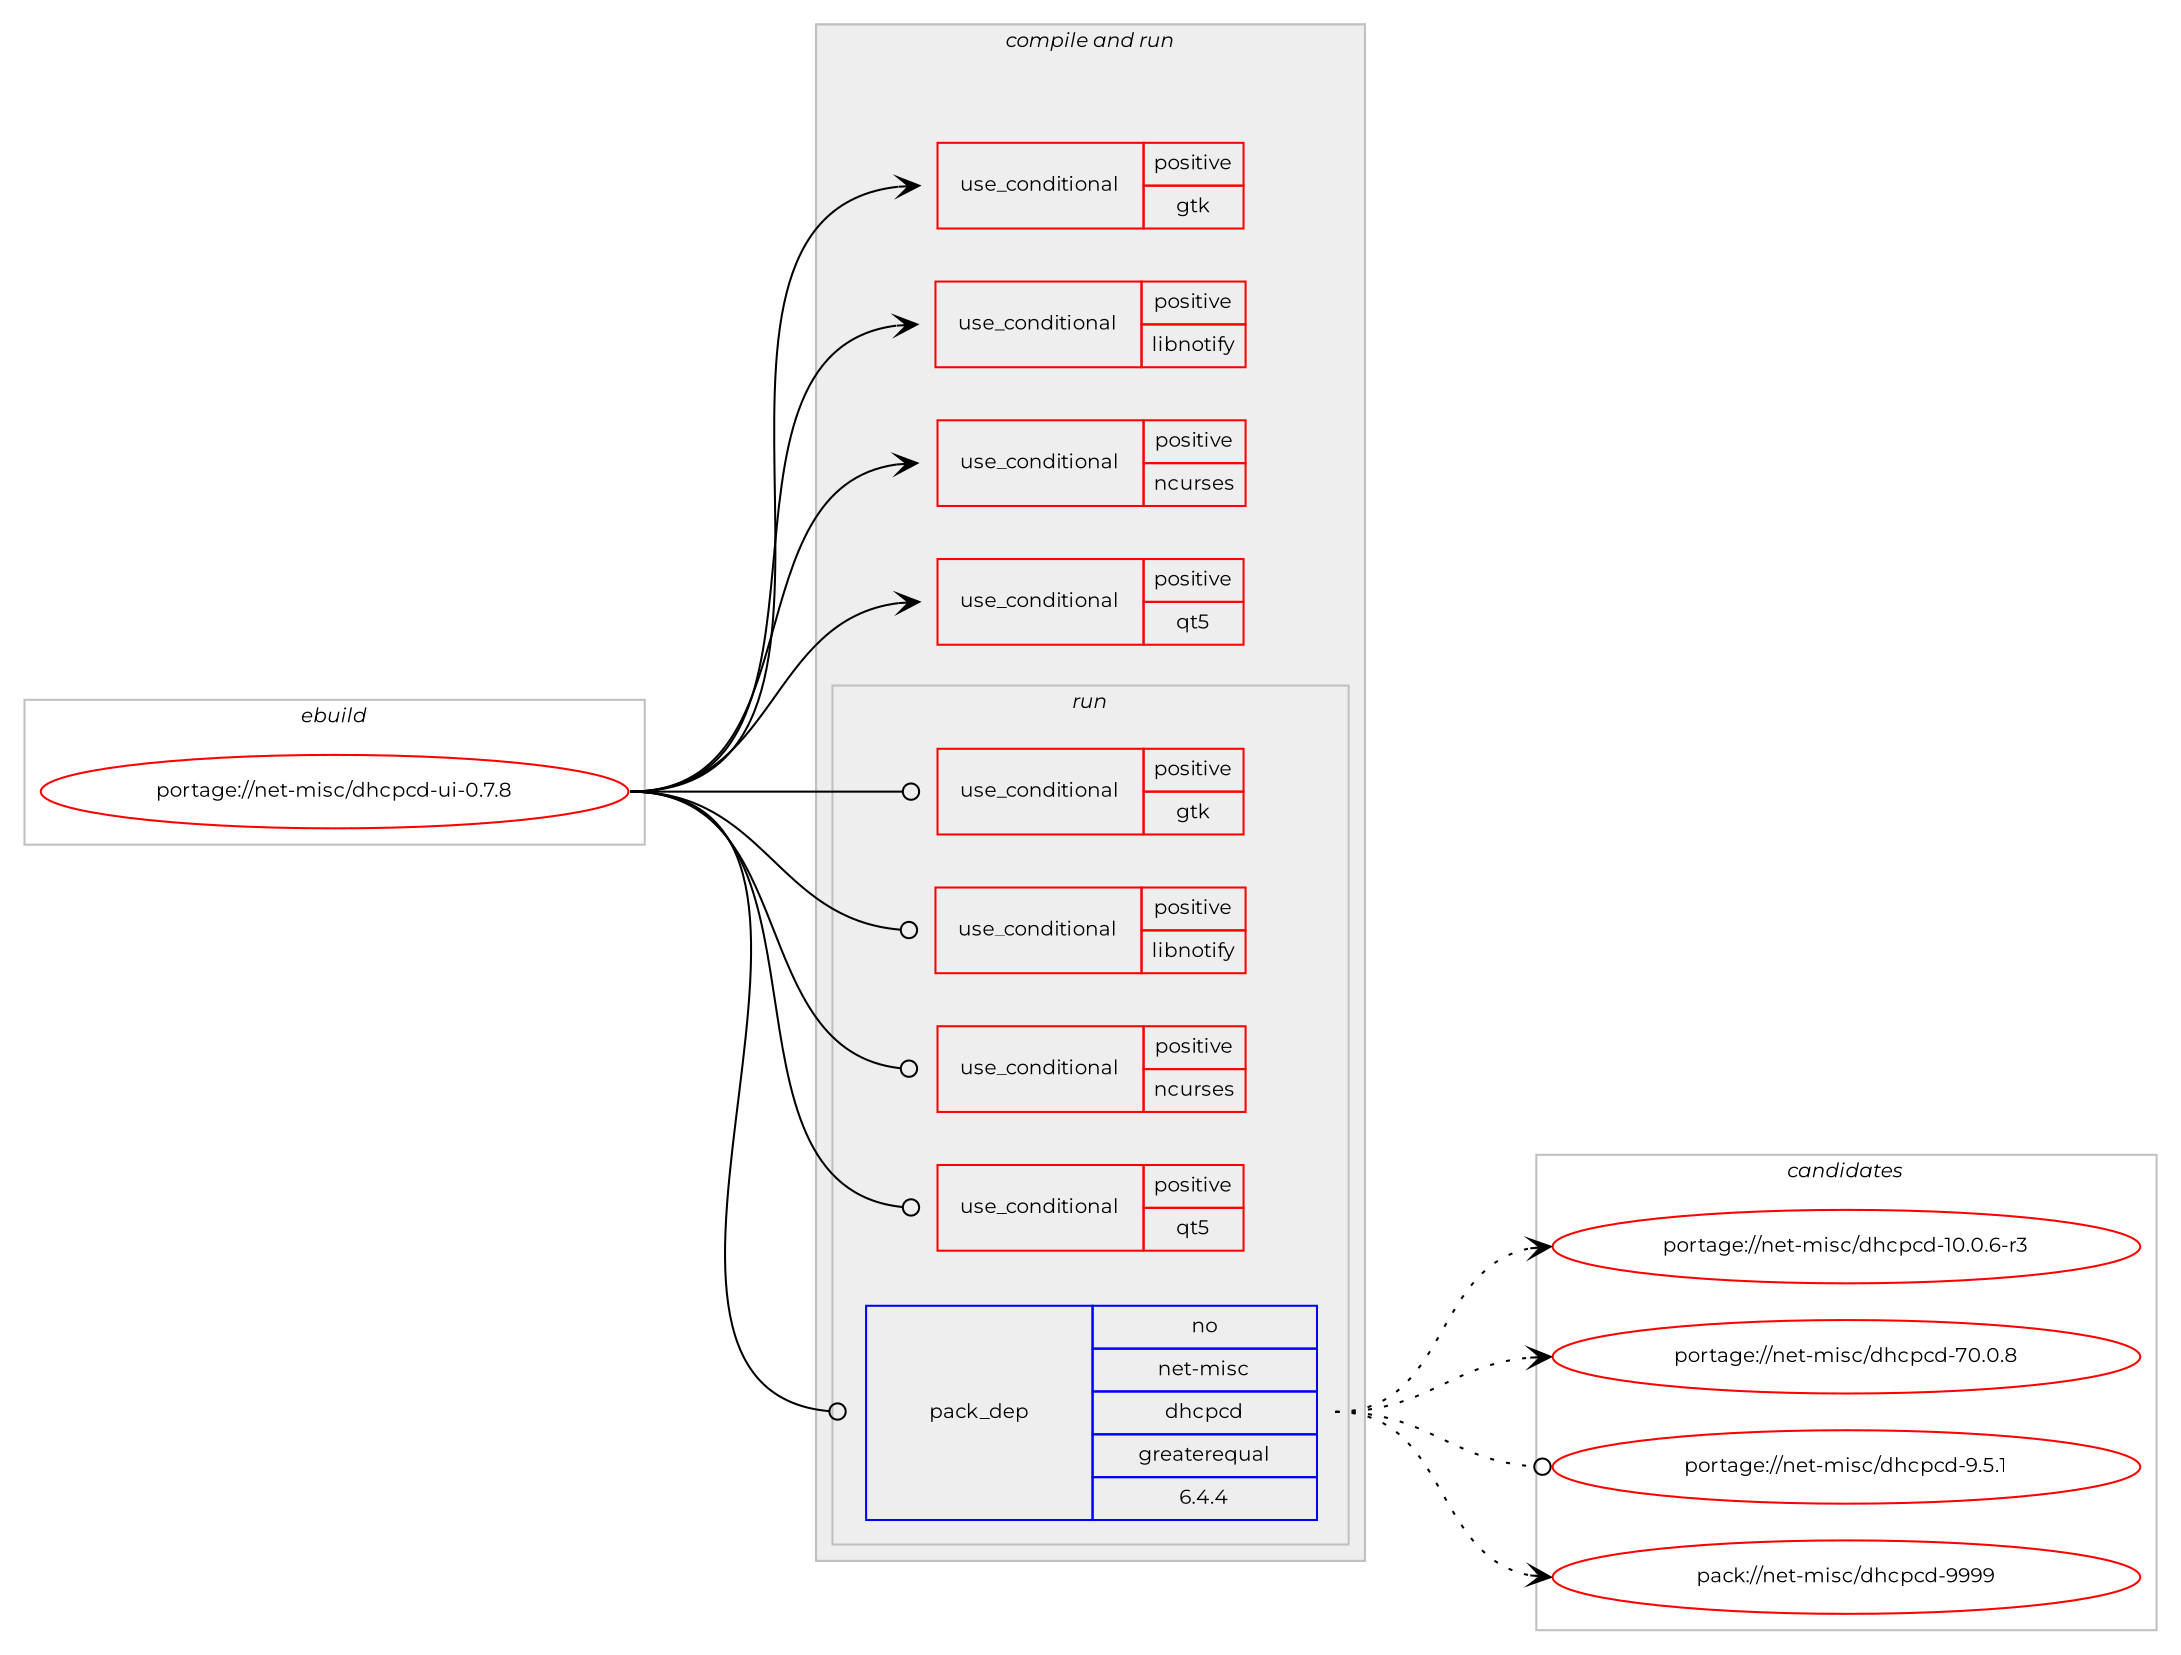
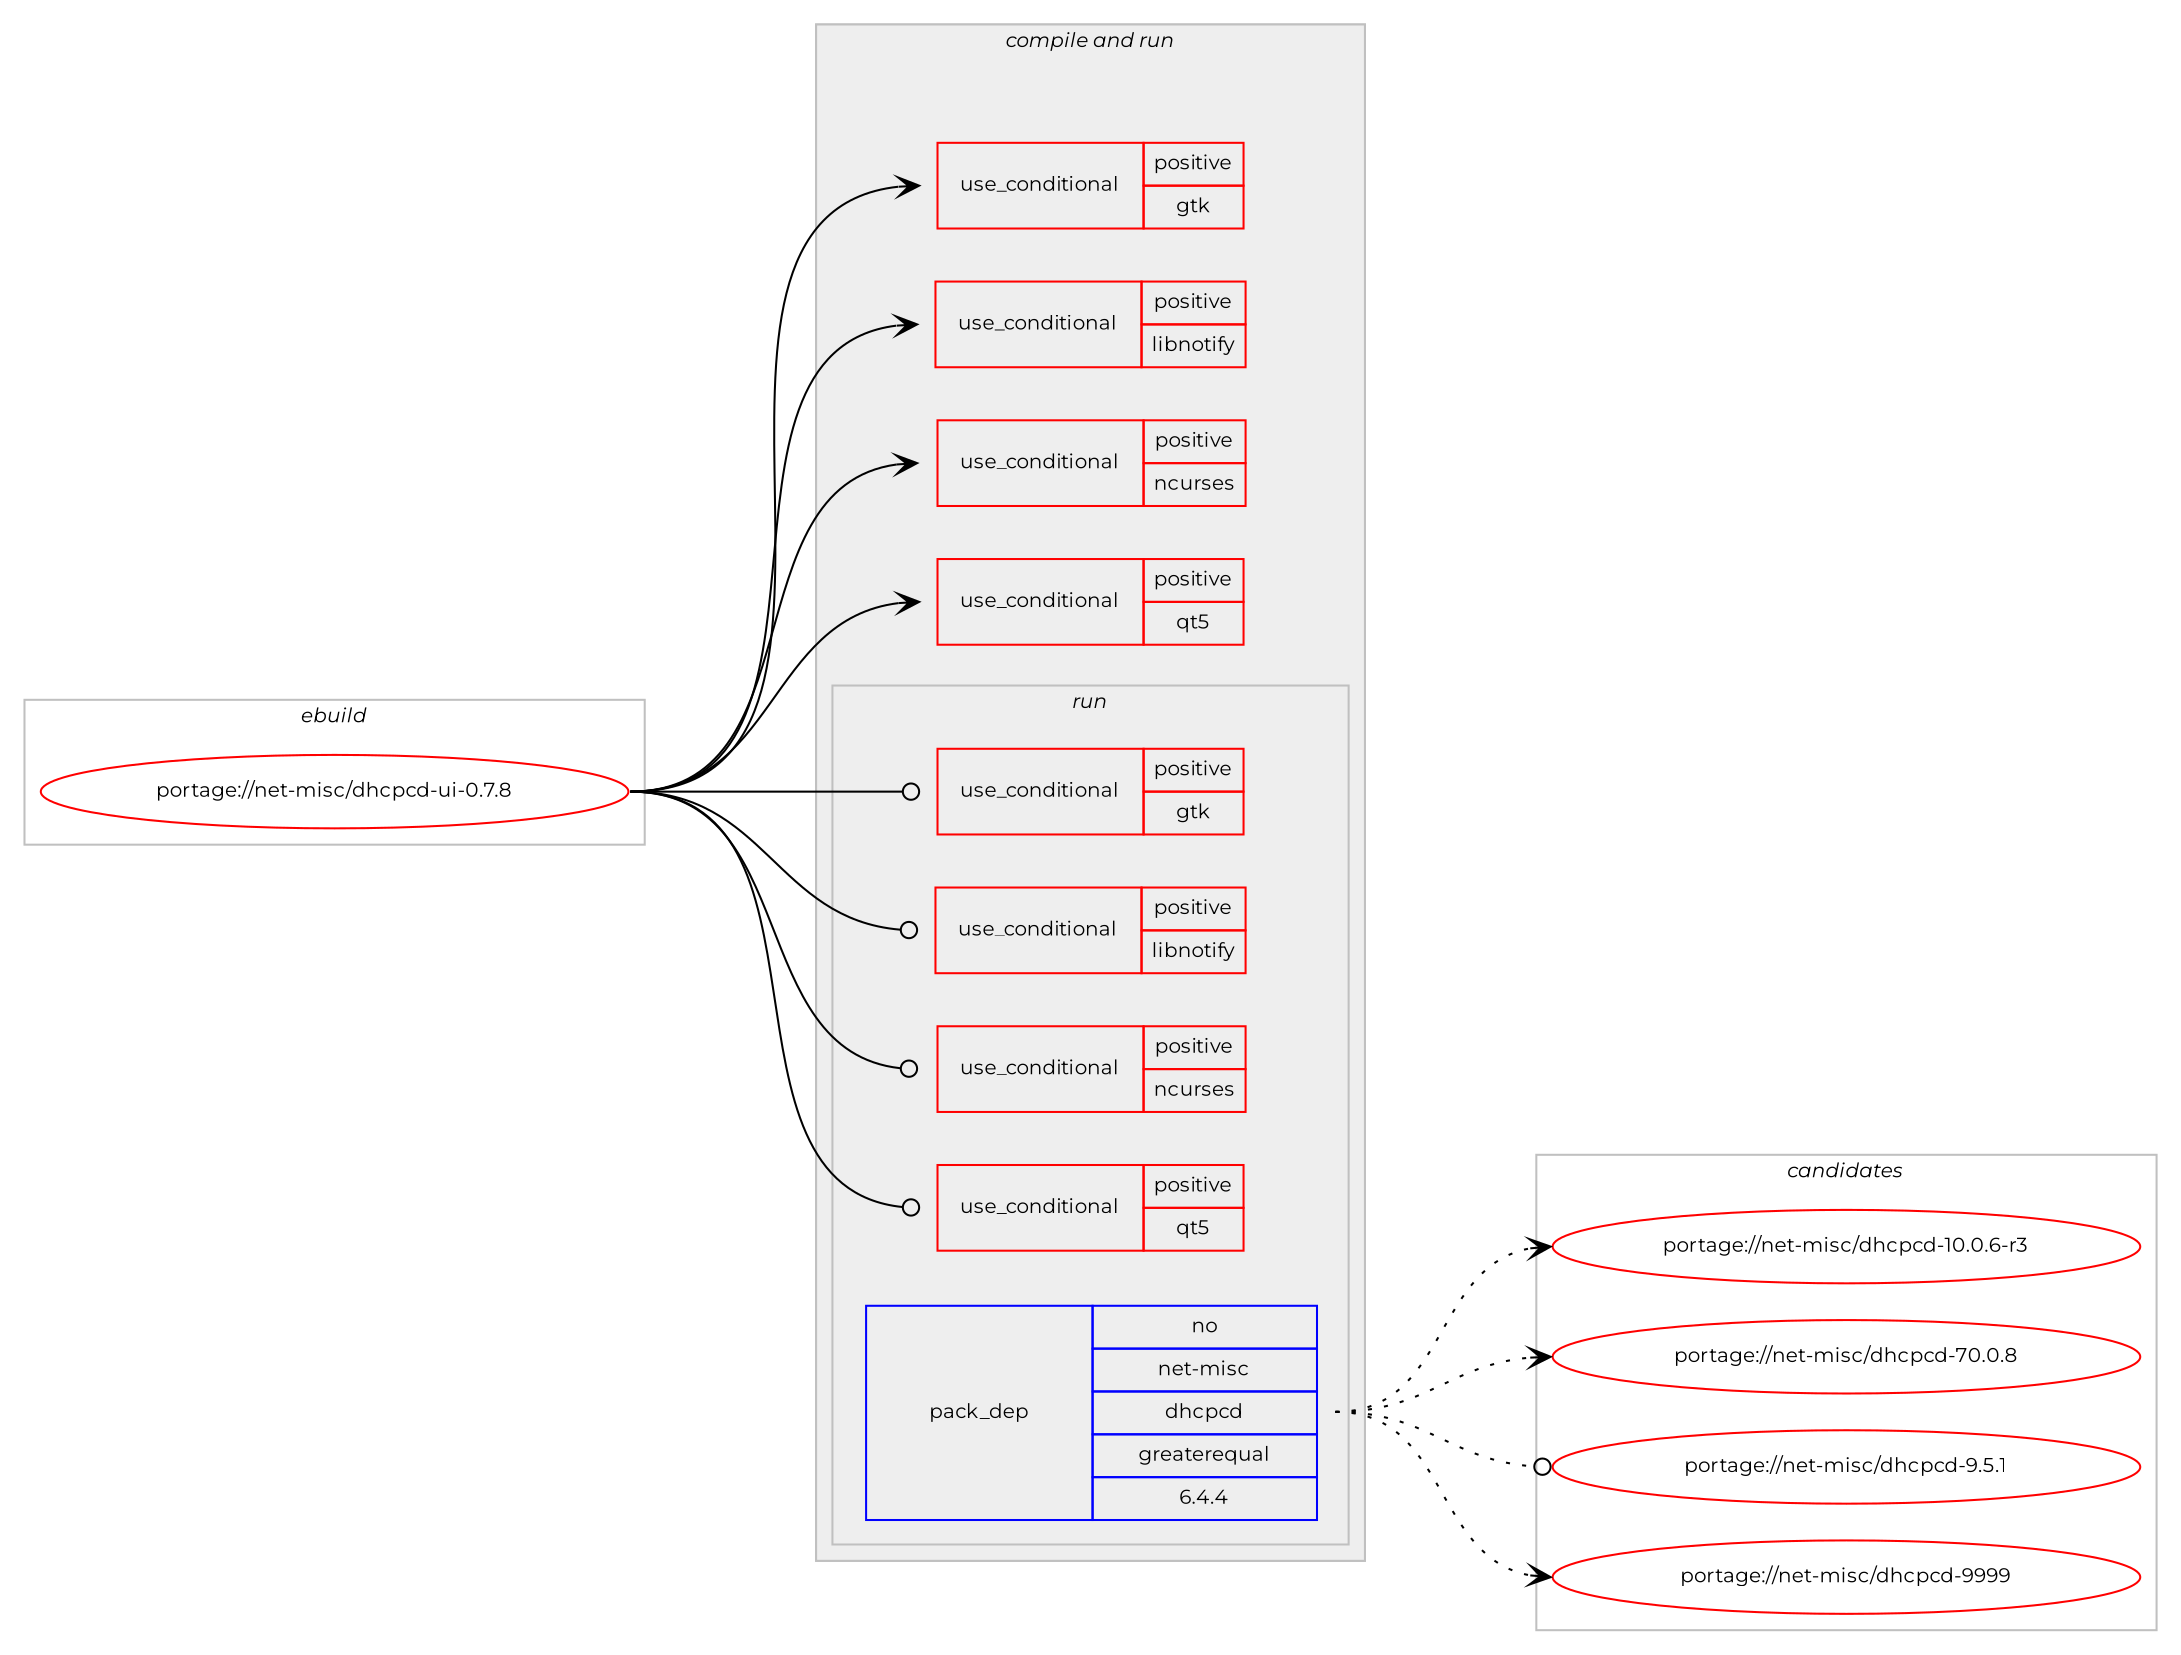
(739, 1094) -> none
(1846, 1577) -> (1846, 1577)
